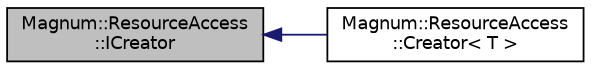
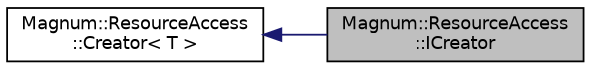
(304, 35) -> (304, 35)
